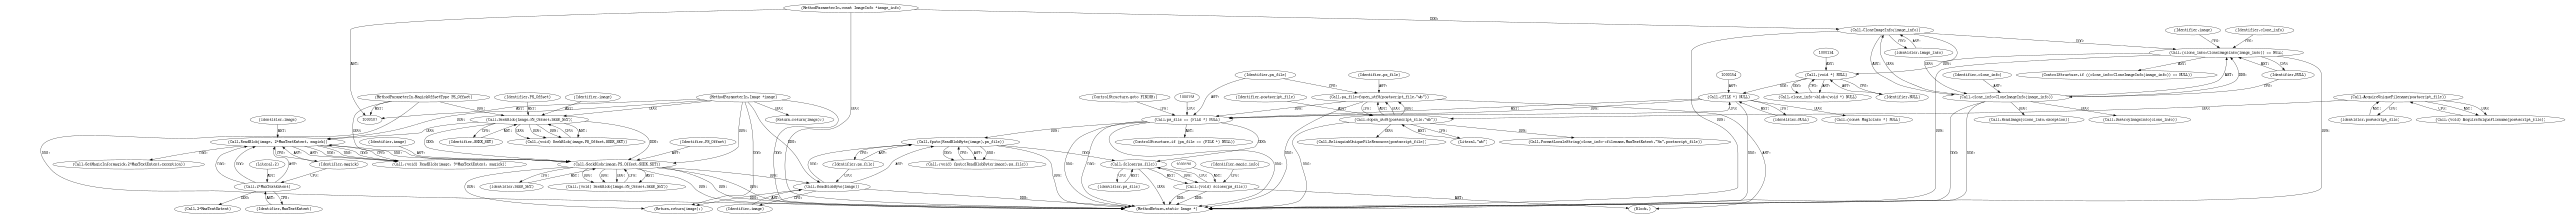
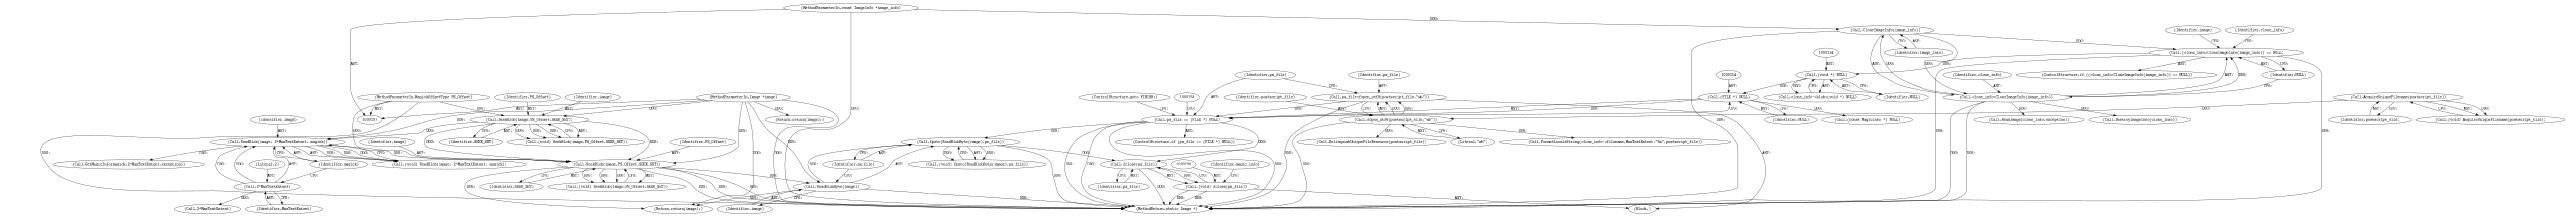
(449, 164) -> (449, 164)
(1529, 205) -> none
